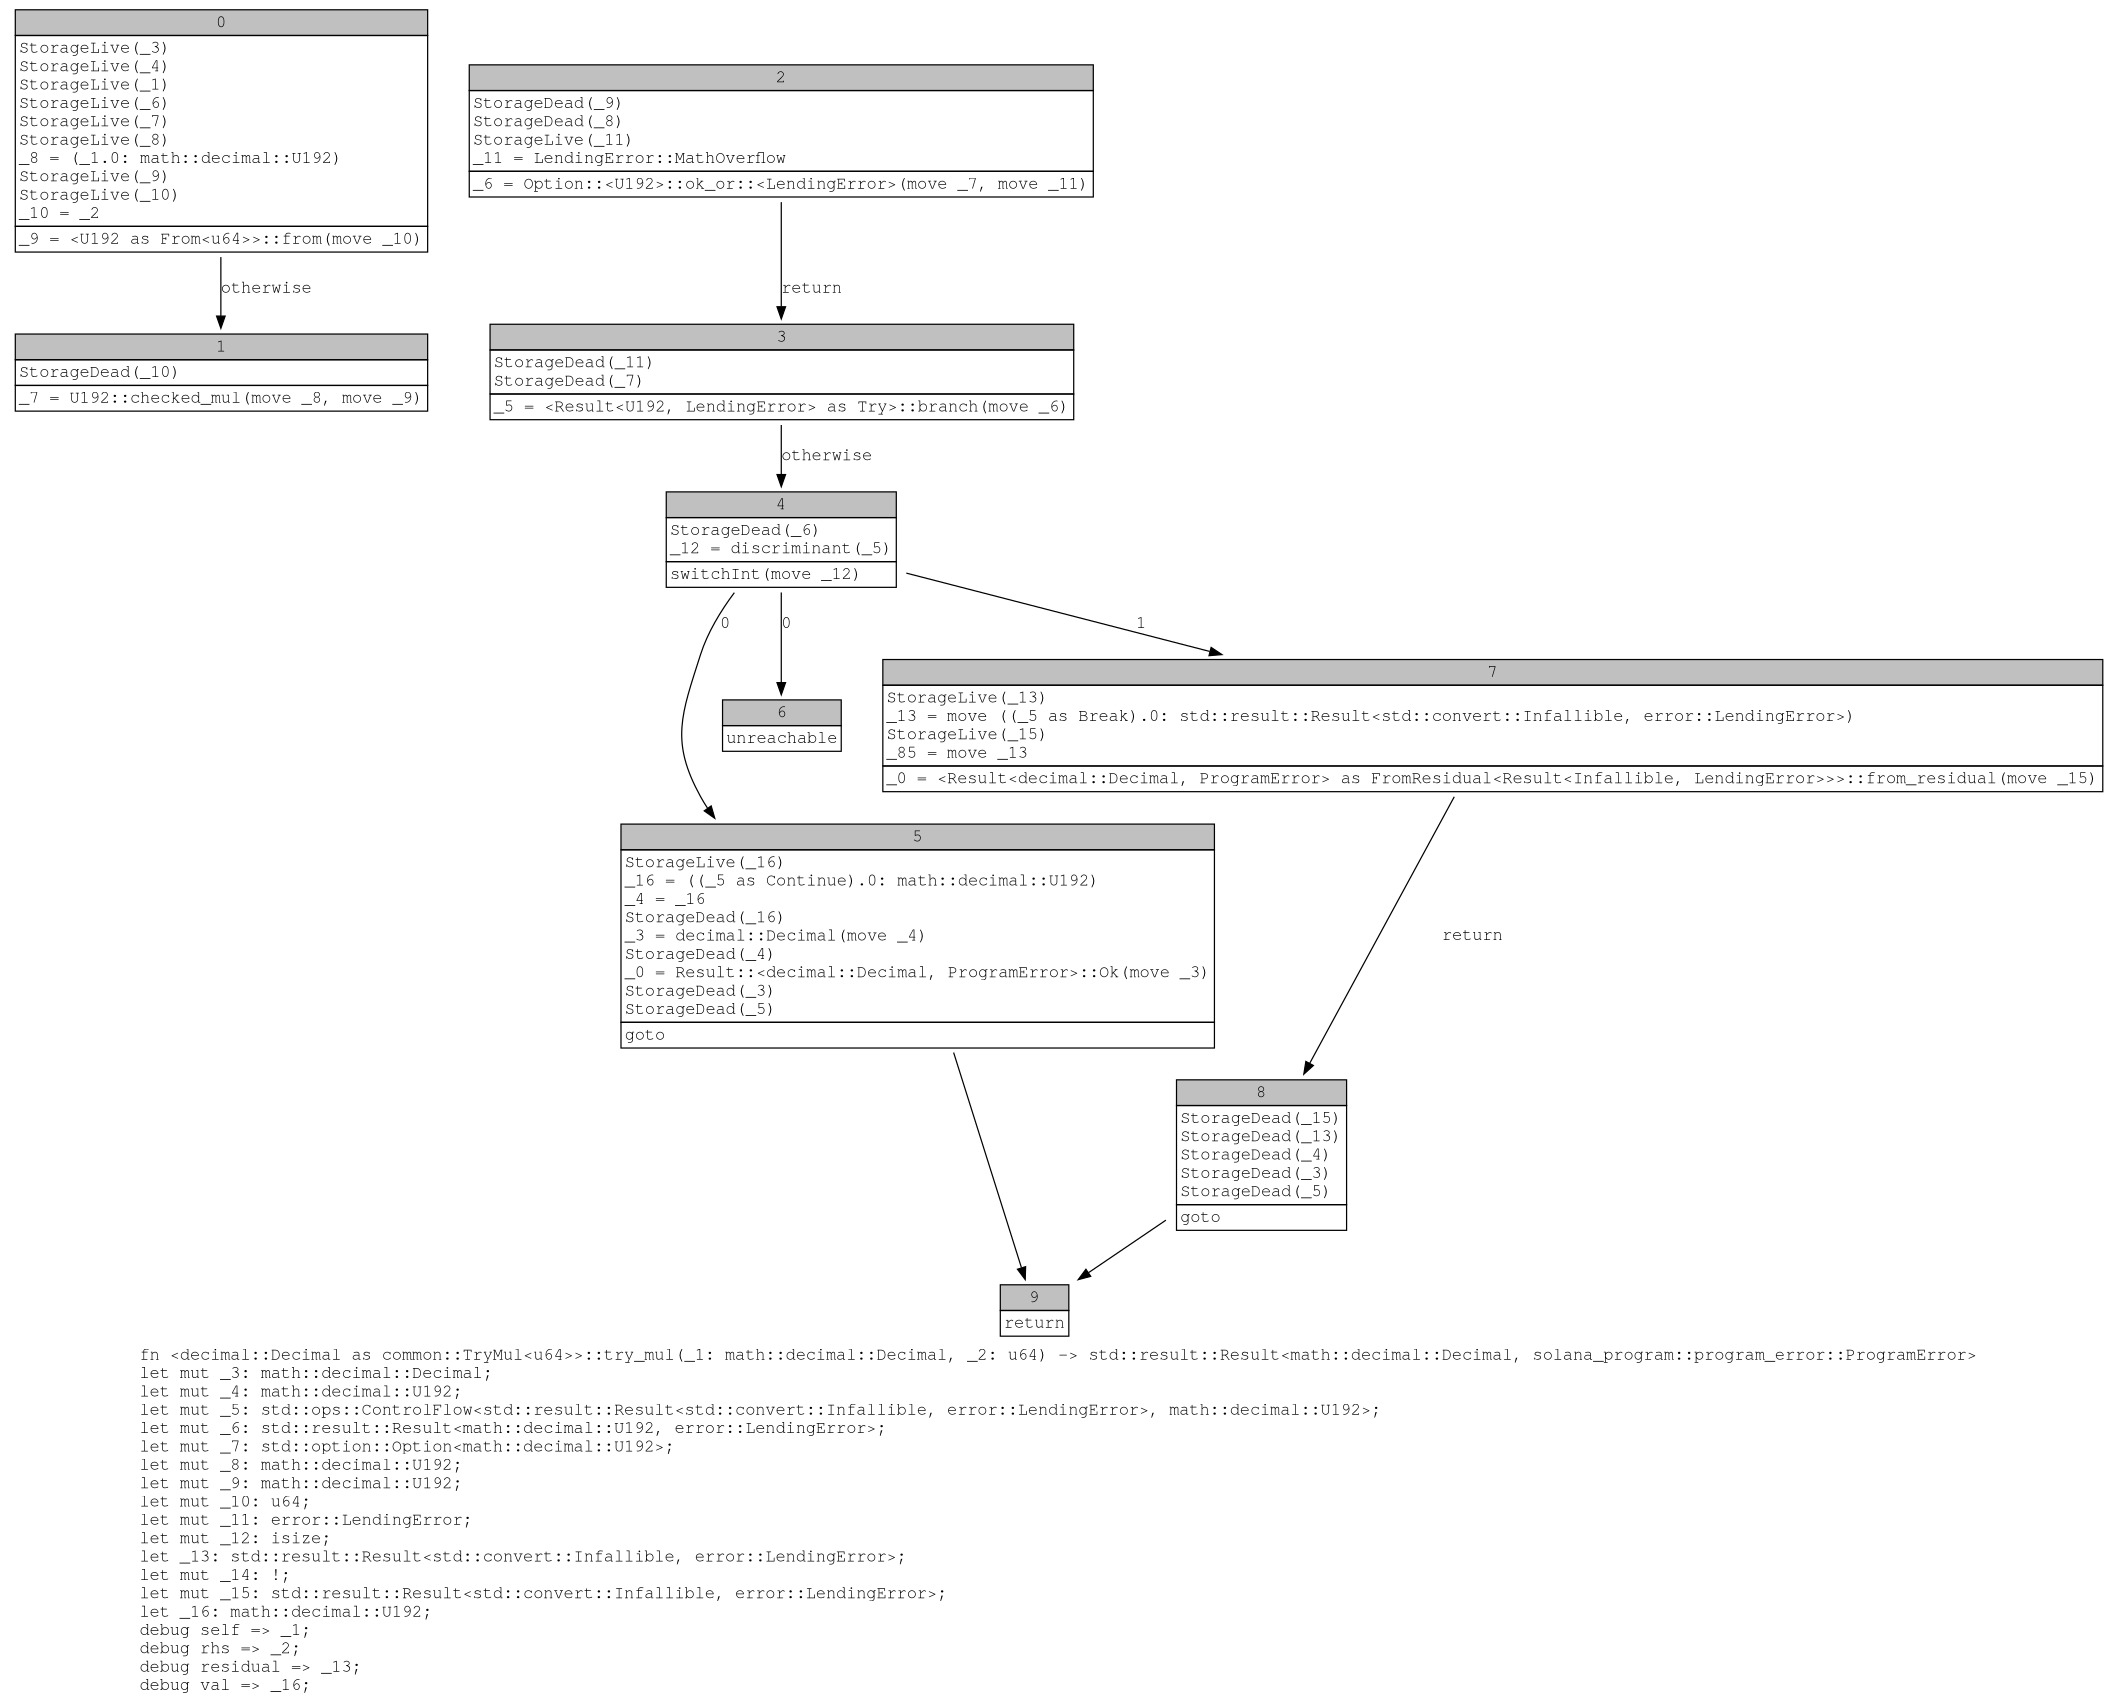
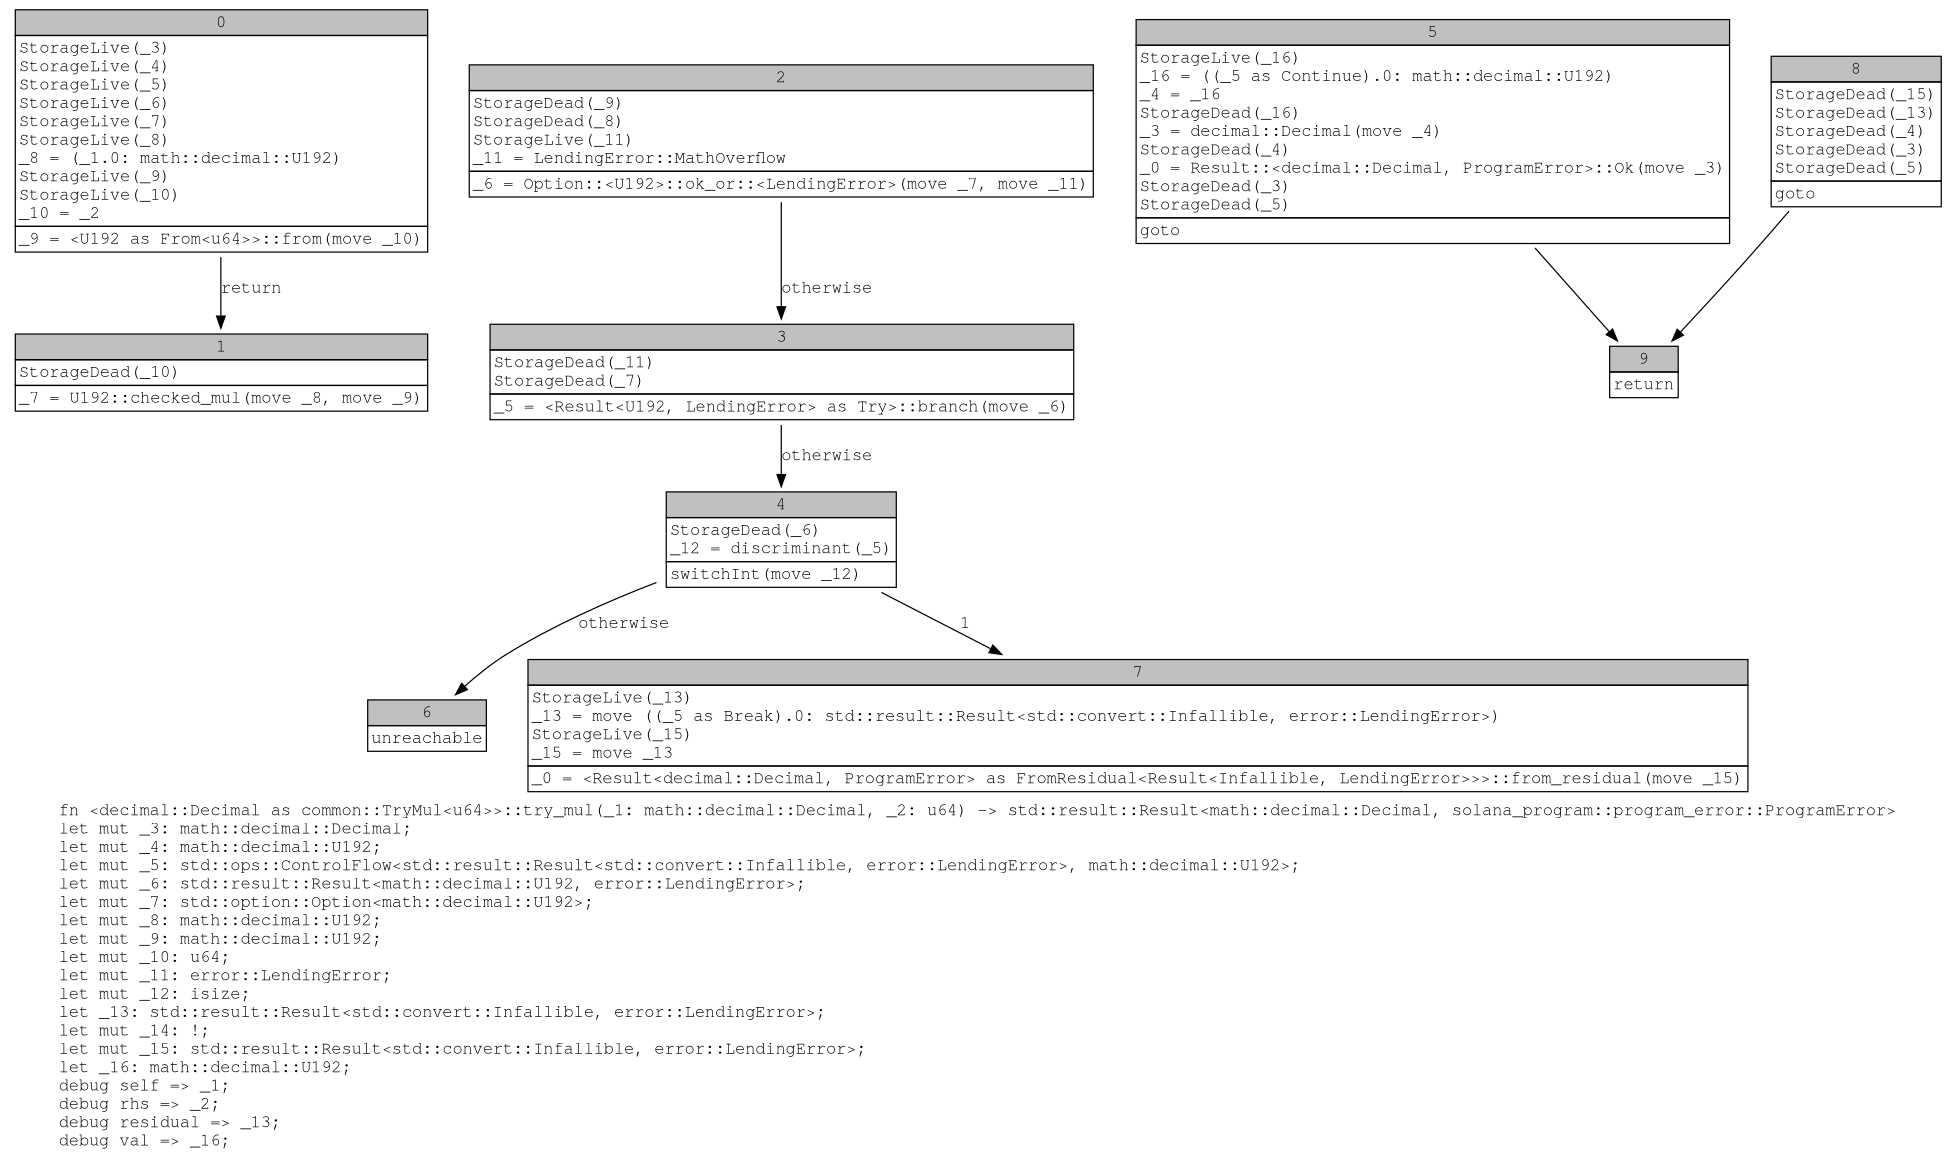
(95, 84) -> (95, 84)
(267, 288) -> (251, 288)
(812, 288) -> (827, 288)
(787, 623) -> (624, 623)
(687, 698) -> none
(957, 753) -> (603, 753)
(1382, 930) -> none
